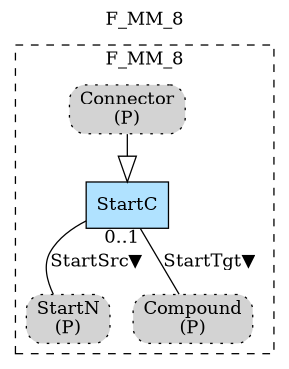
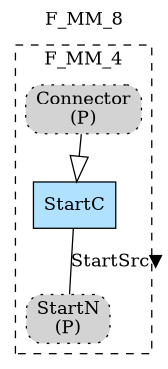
(145, 60) -> (84, 60)
(193, 319) -> none
